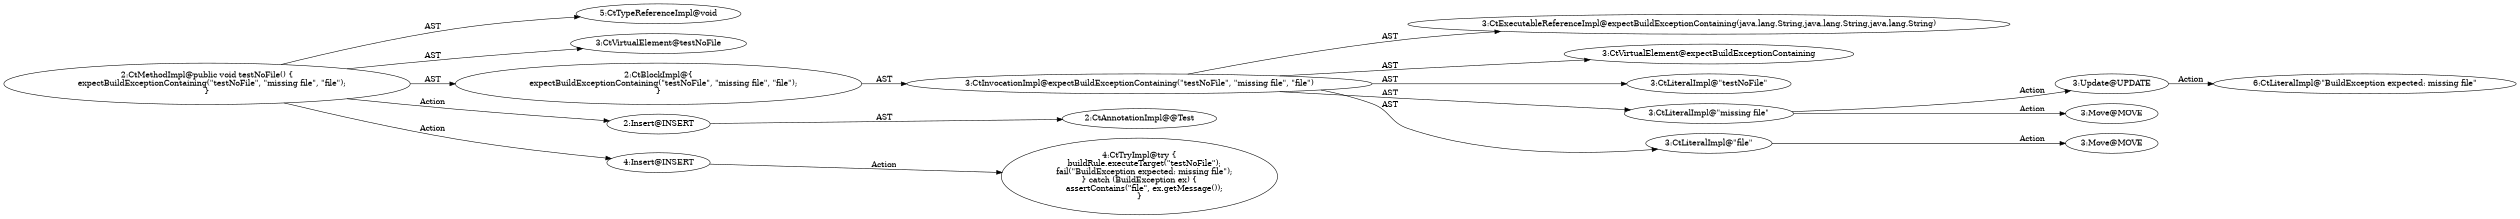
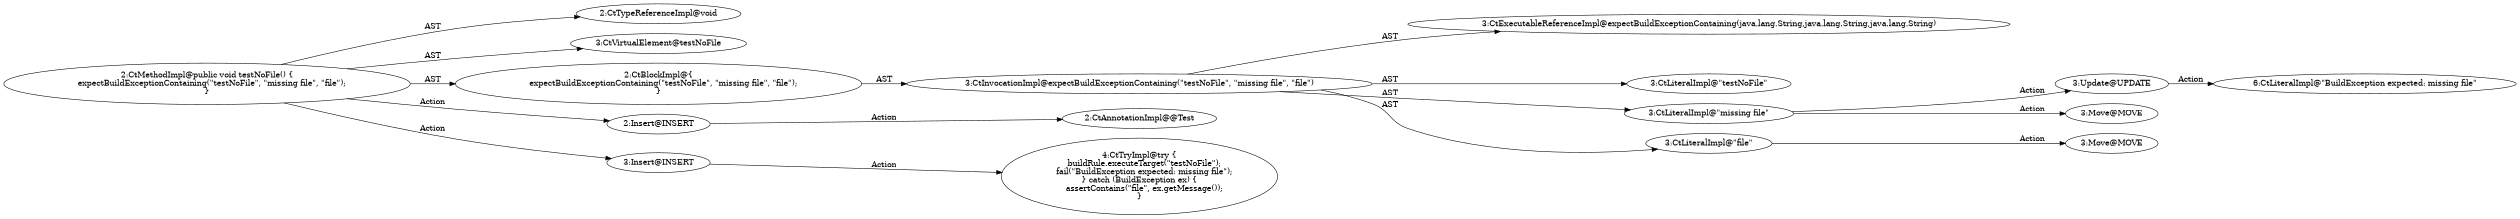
(659, 14) -> (659, 14)
(1709, 54) -> none
(884, 118) -> (884, 118)
(659, 163) -> (659, 163)
